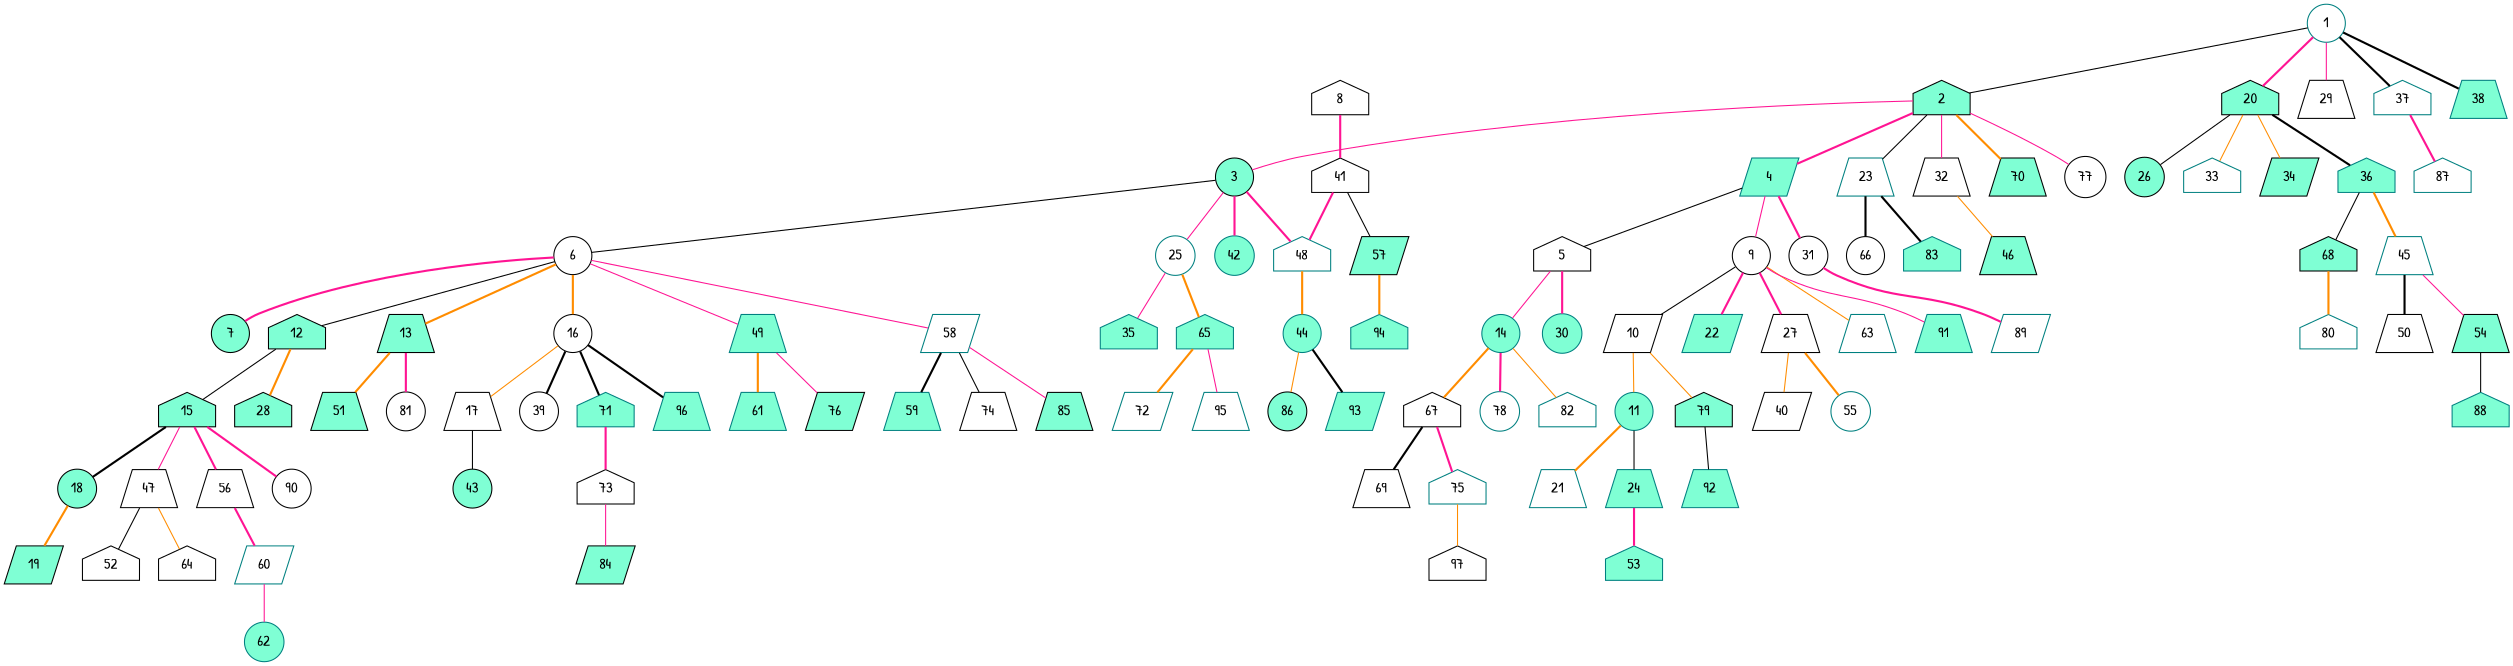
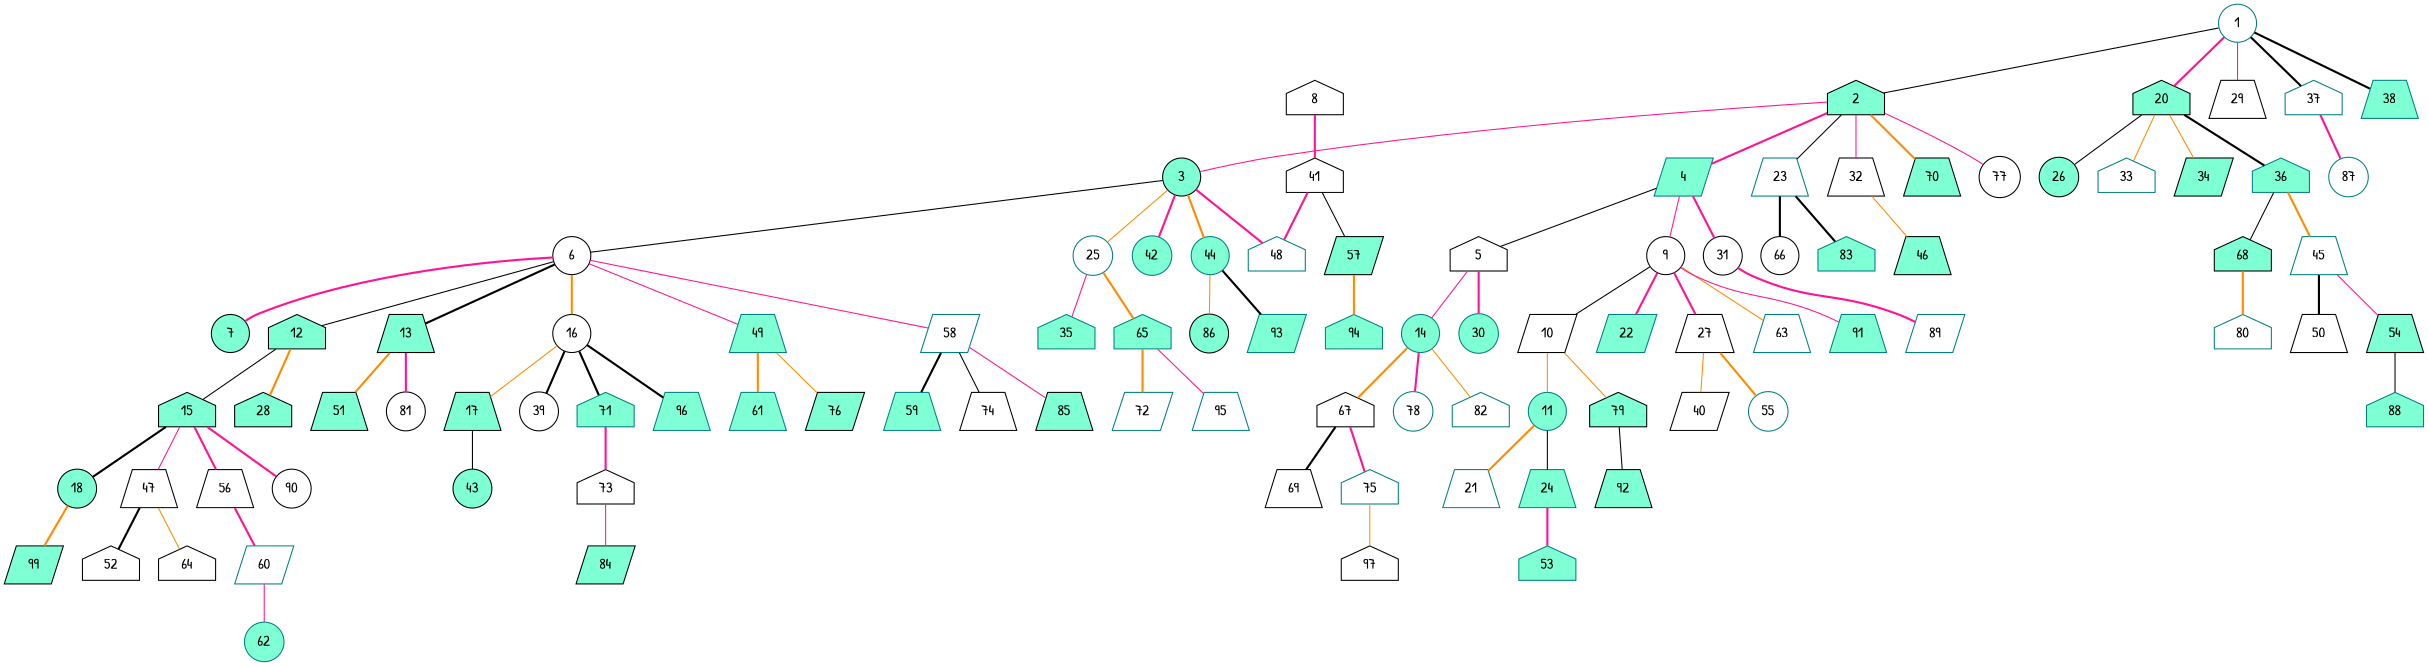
(2443, 177) -> (2349, 177)
(1205, 216) -> (1138, 216)
(1302, 293) -> (1196, 216)
(491, 294) -> (490, 294)
(797, 373) -> (797, 373)
(472, 411) -> (472, 411)
(1710, 489) -> (1623, 489)
(129, 529) -> (129, 529)
(34, 565) -> (34, 565)
